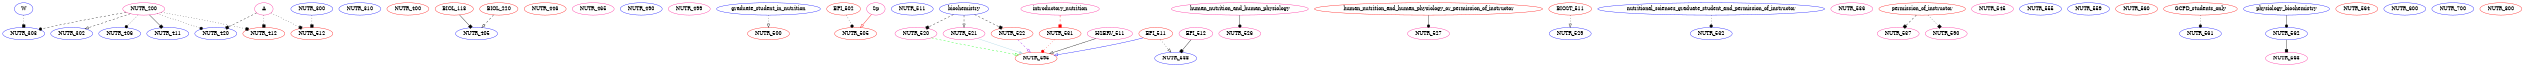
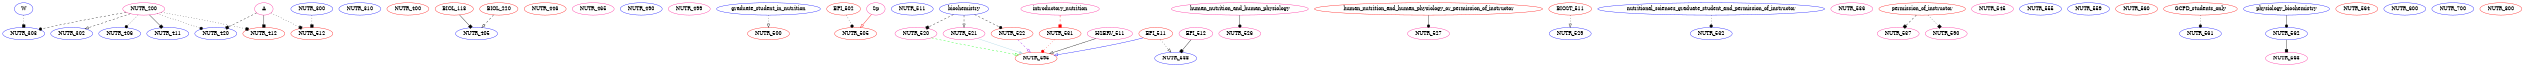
(264, 20) -> (264, 20)
(987, 21) -> (987, 21)
